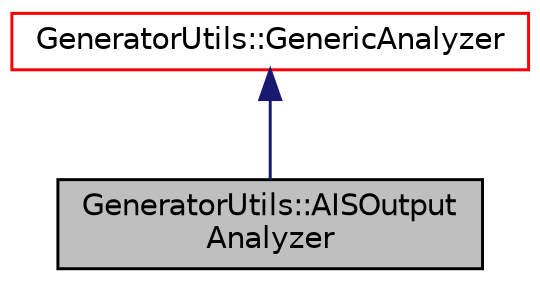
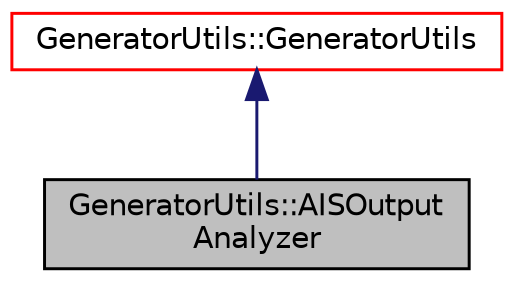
(270, 42) -> (257, 42)
